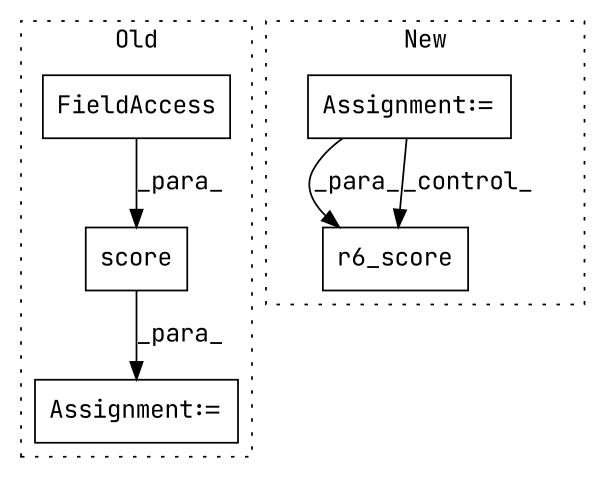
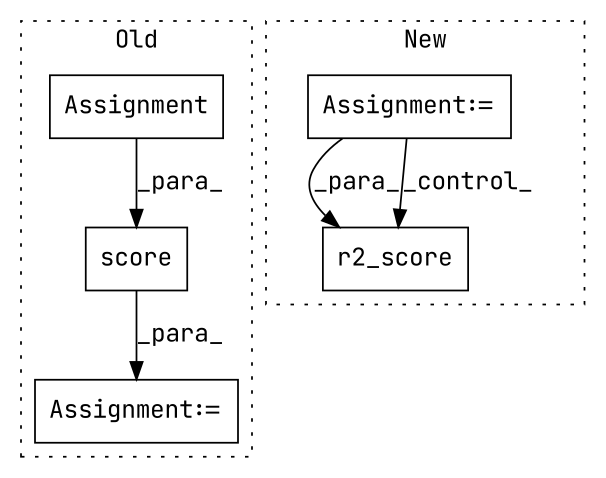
(136, 107) -> (136, 107)
(396, 259) -> (396, 259)
